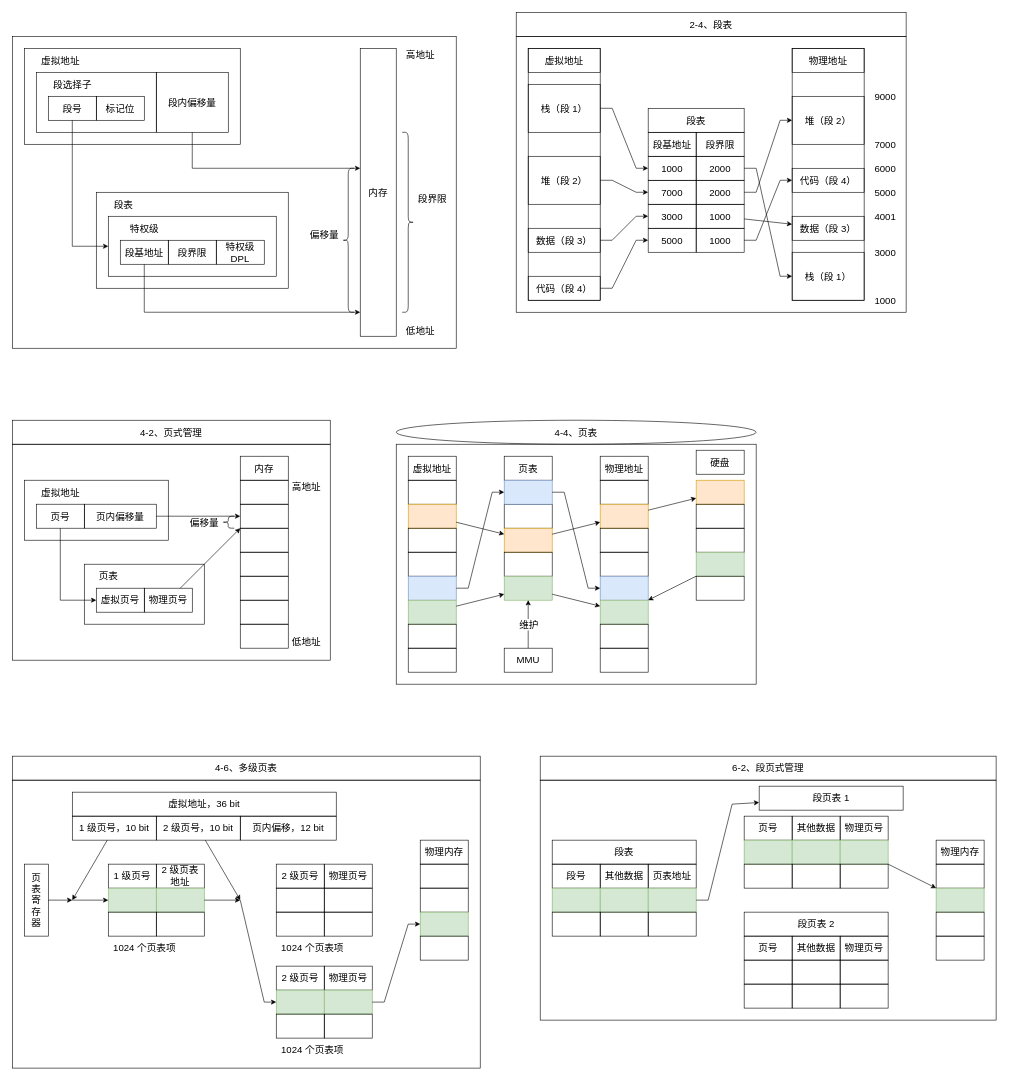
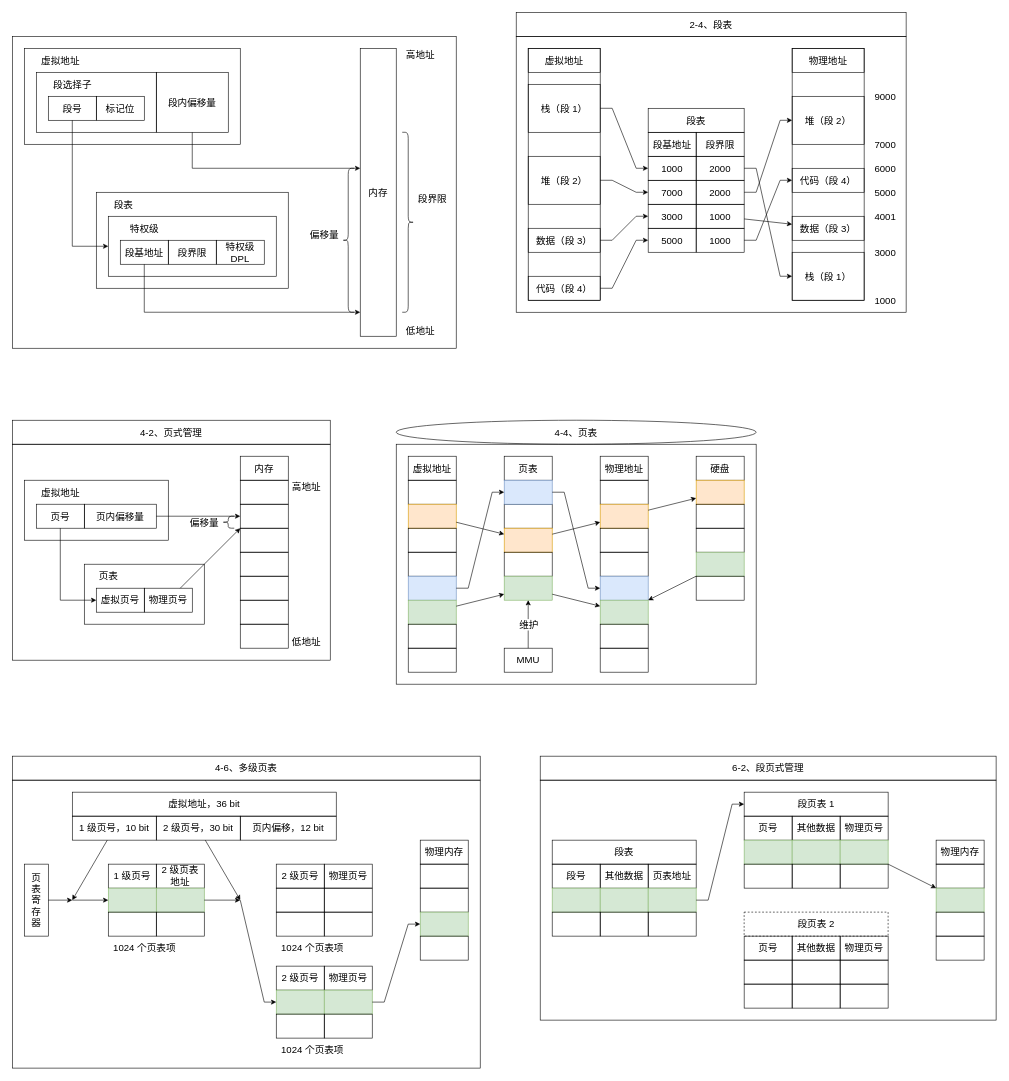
(720, 462) -> (720, 468)
(831, 798) -> (816, 804)
(198, 828) -> (198, 828)
(816, 924) -> (816, 924)
